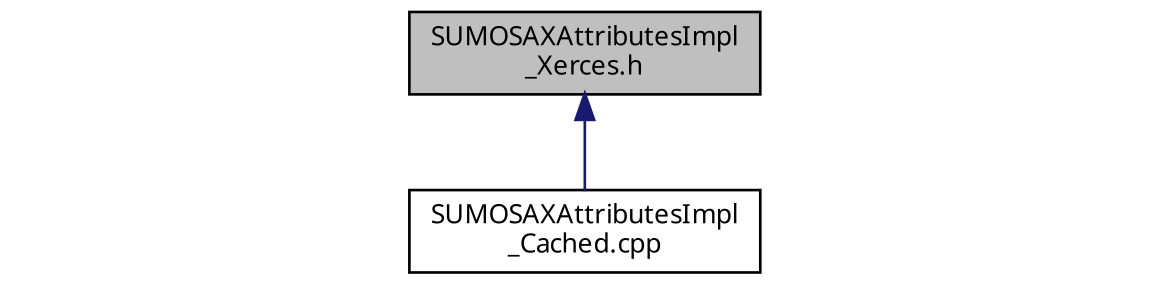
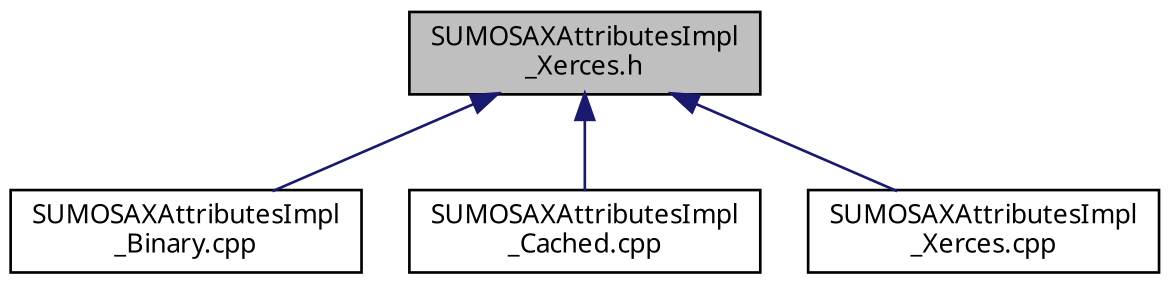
none -> (186, 231)
none -> (984, 231)
